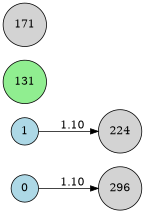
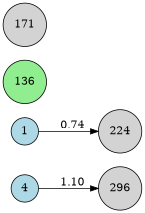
(25, 82) -> (25, 82)
(72, 126) -> (72, 126)
(25, 188) -> (25, 188)
